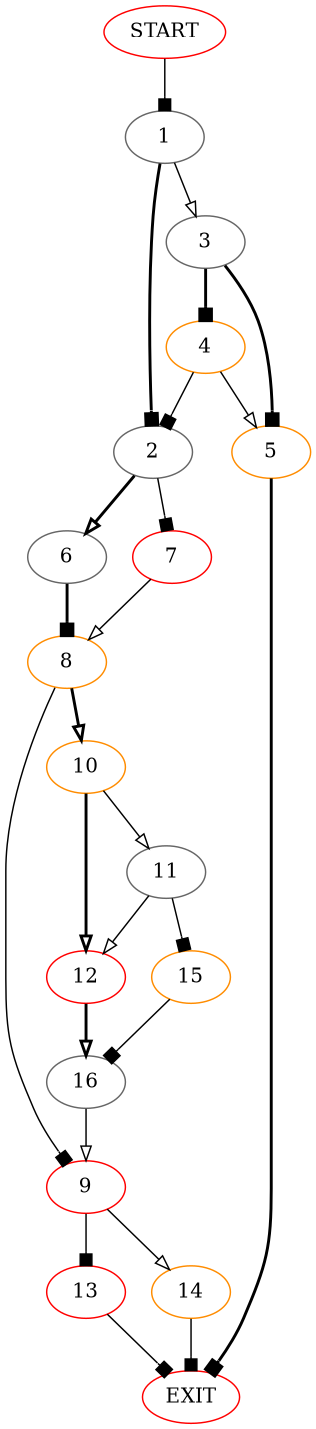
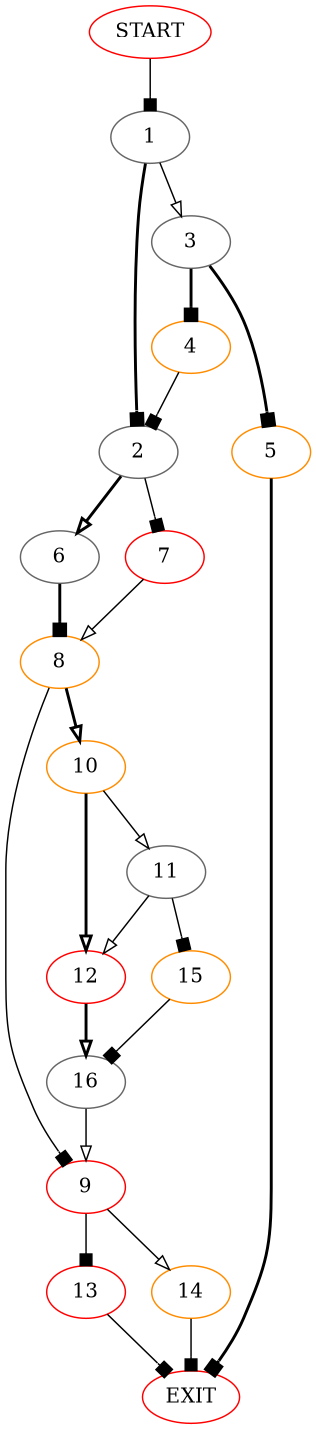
(234, 393) -> none
